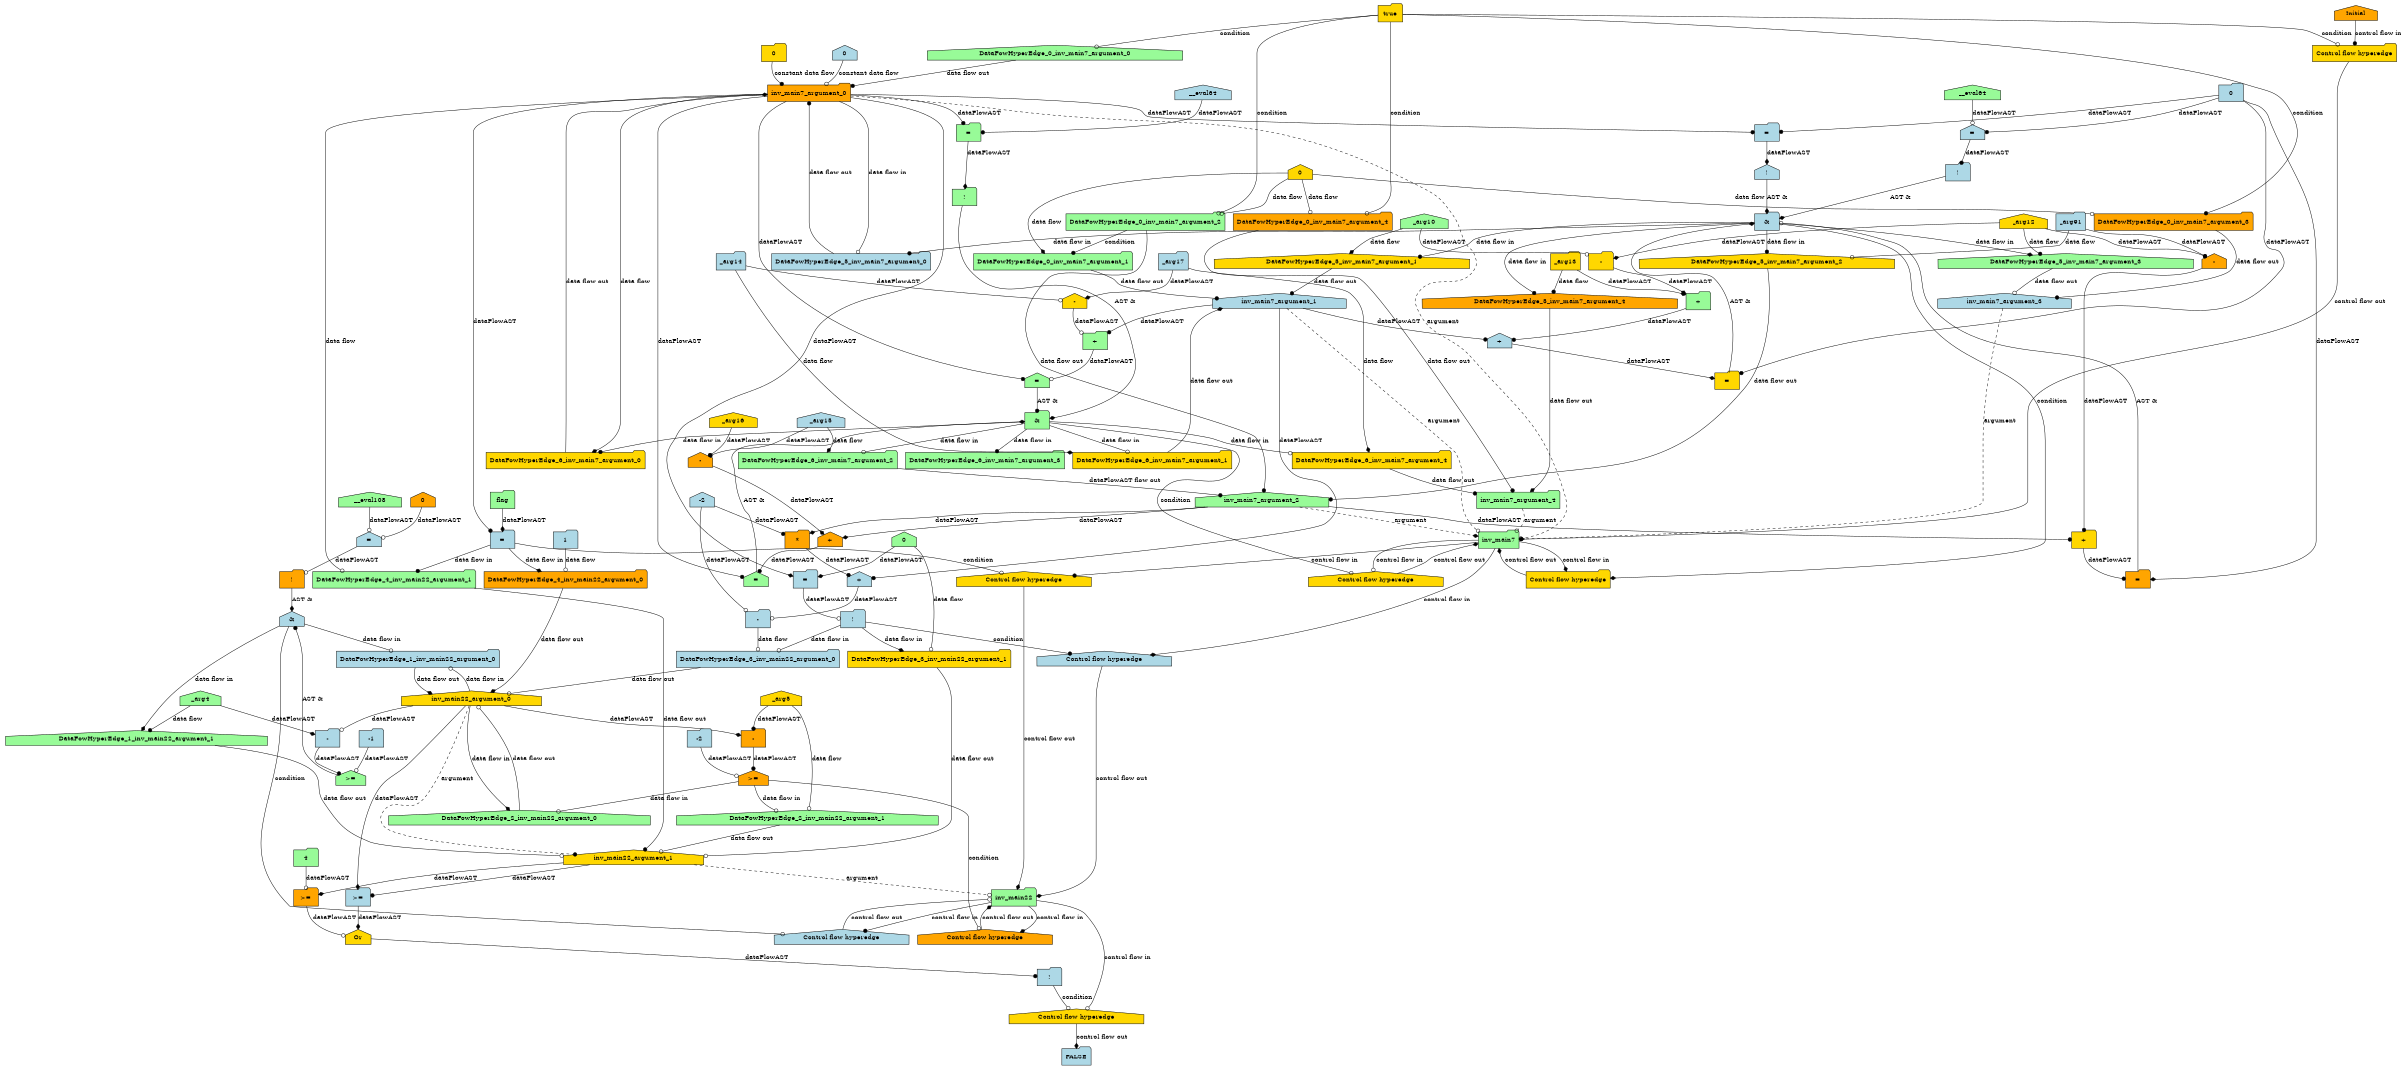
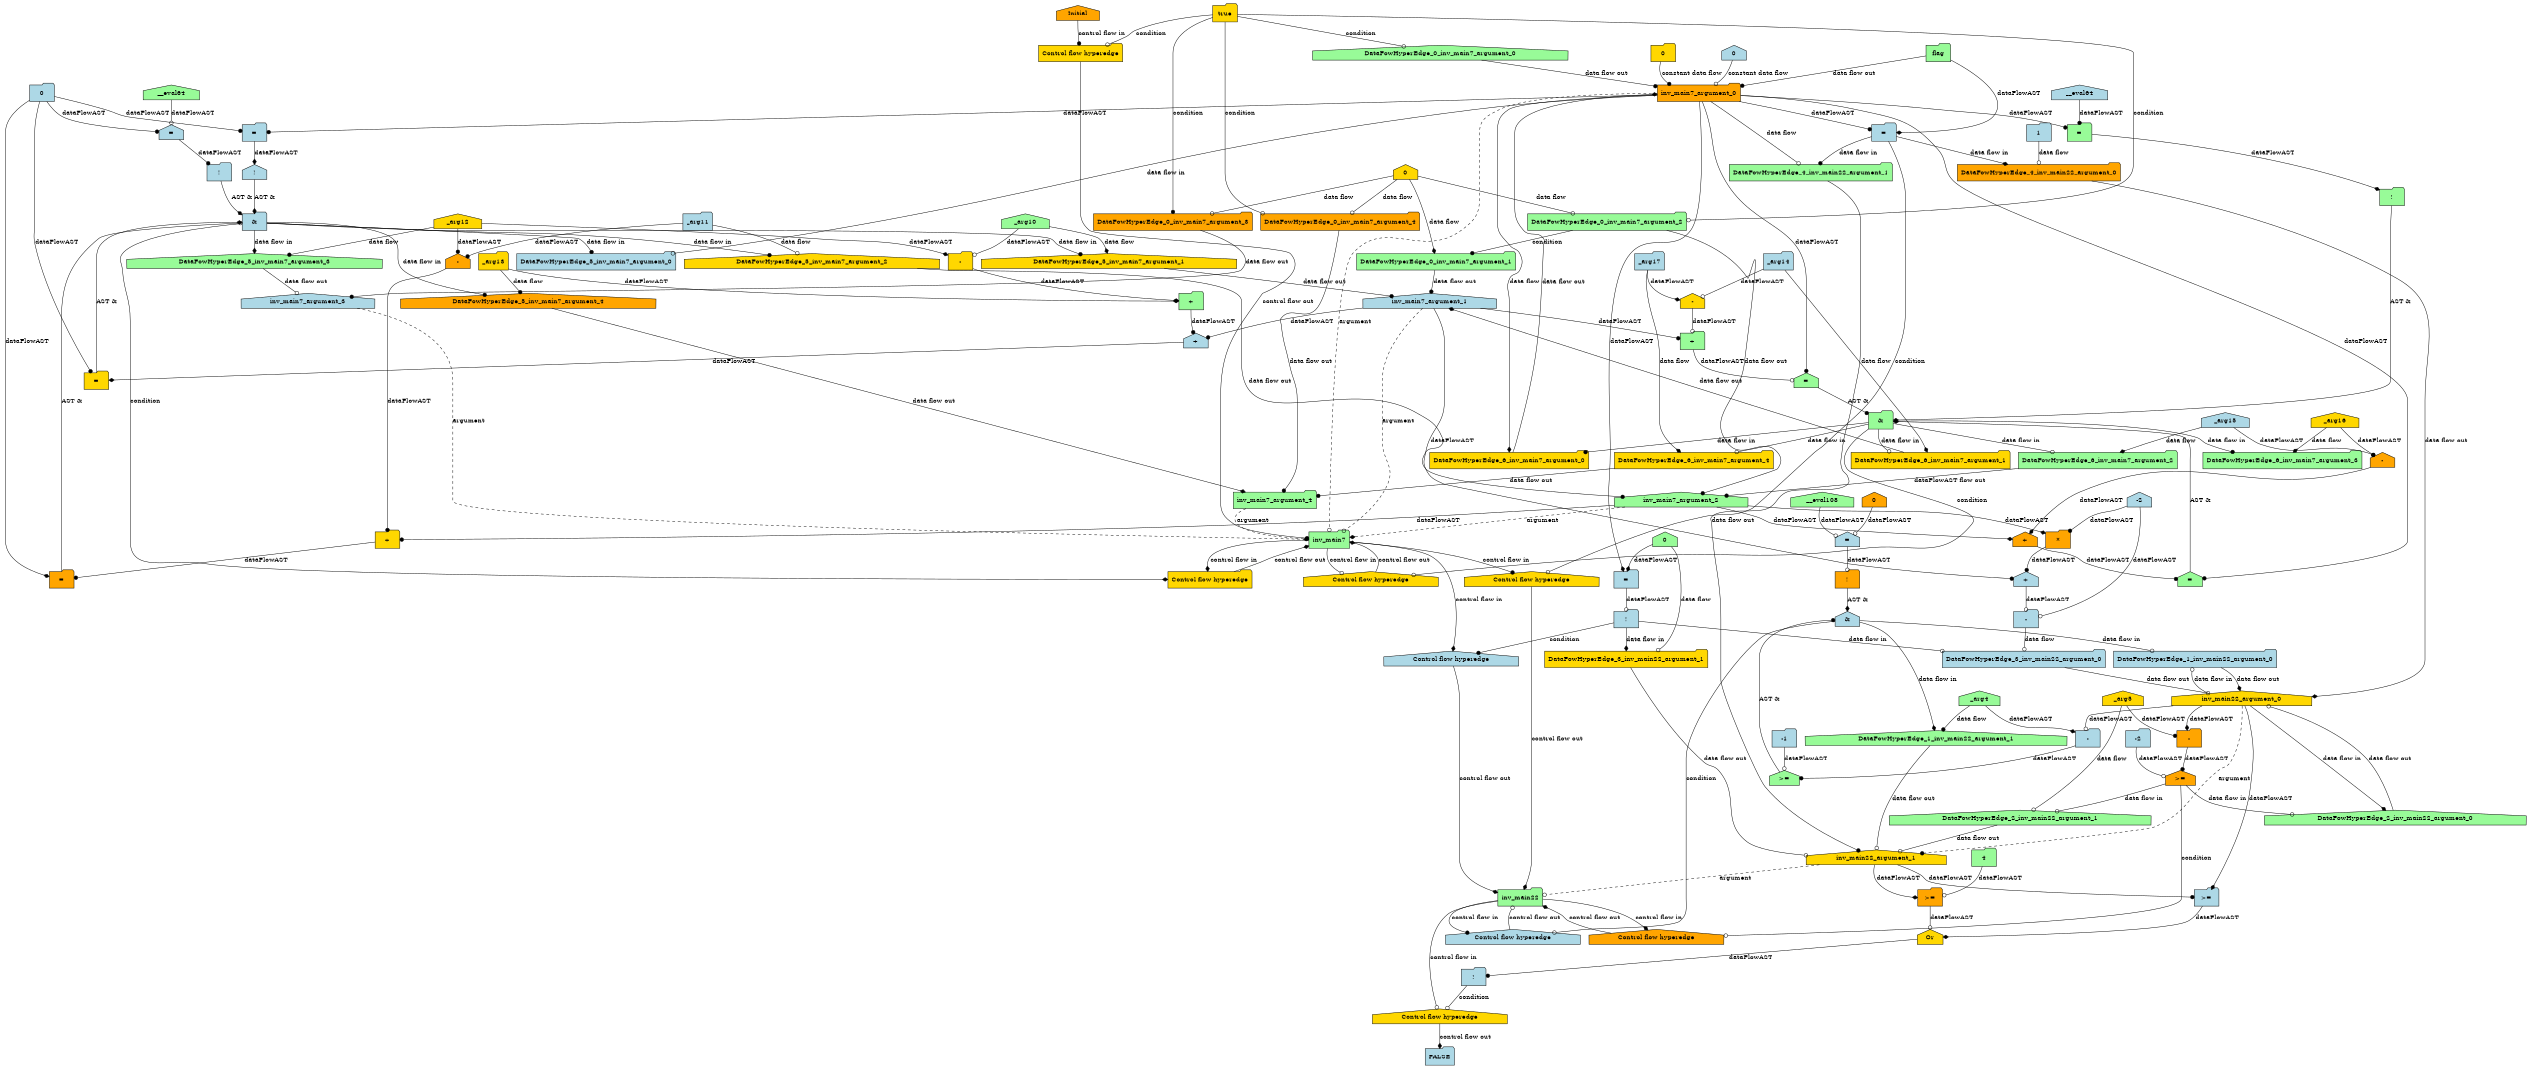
(809, 185) -> (1835, 71)
(2071, 222) -> (698, 222)
none -> (2312, 438)
